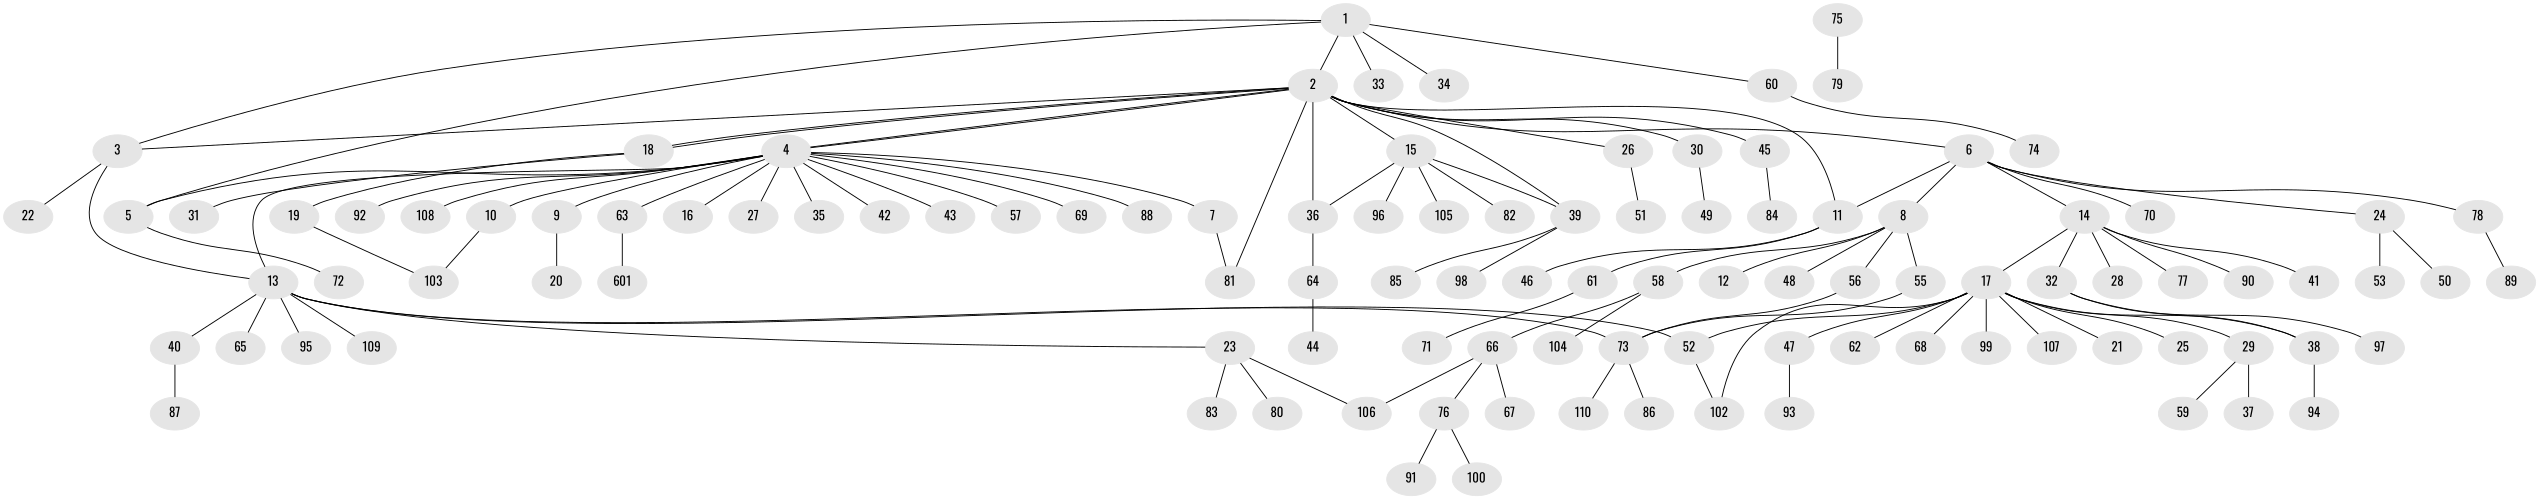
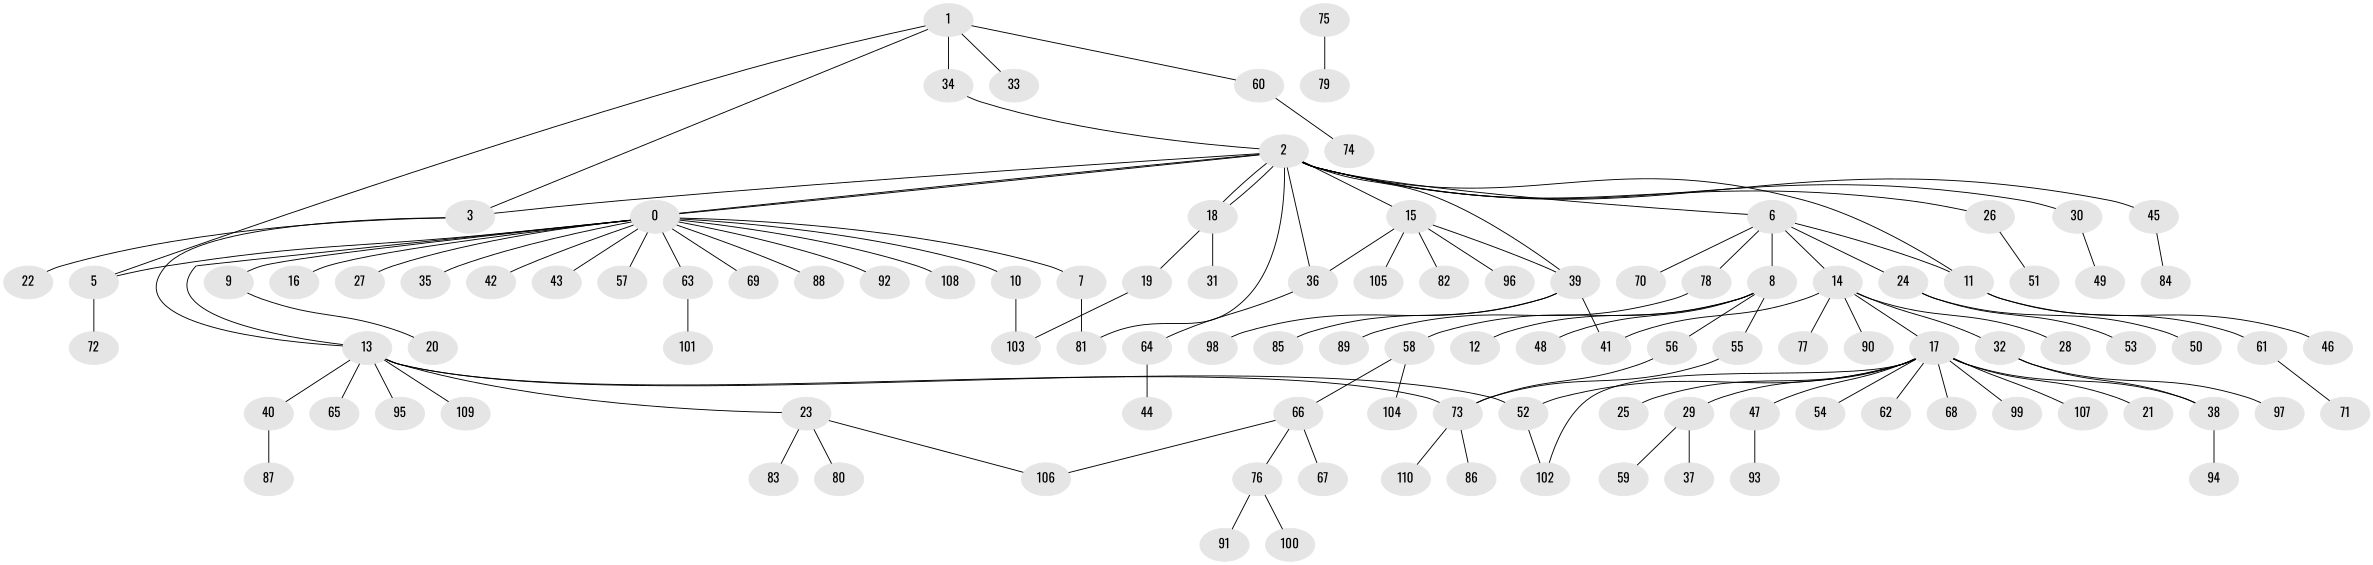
(1329, 53) -> (1112, 131)
(786, 151) -> (655, 217)
(622, 282) -> (688, 348)
none -> (1587, 308)
none -> (1820, 414)
